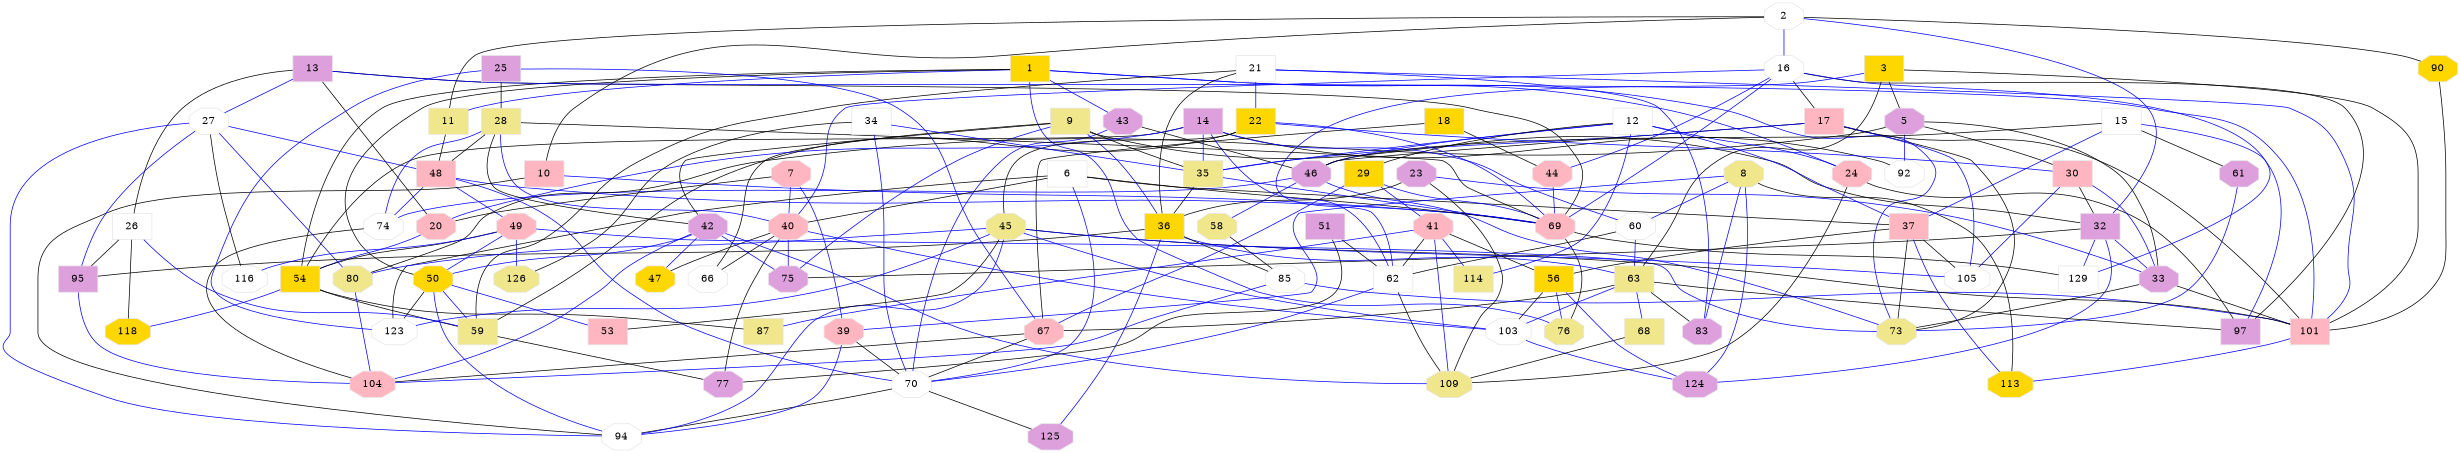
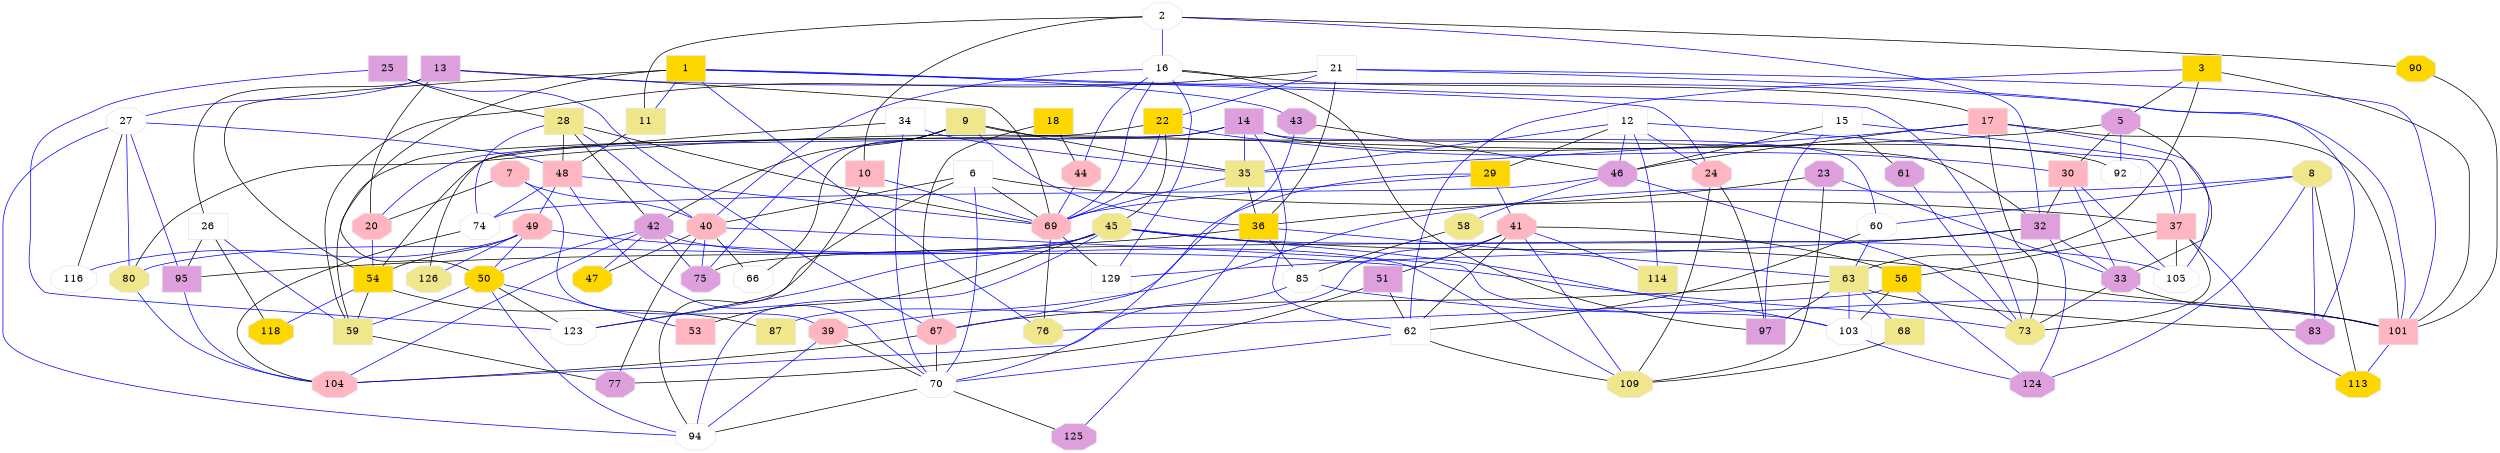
none -> (1452, 254)
